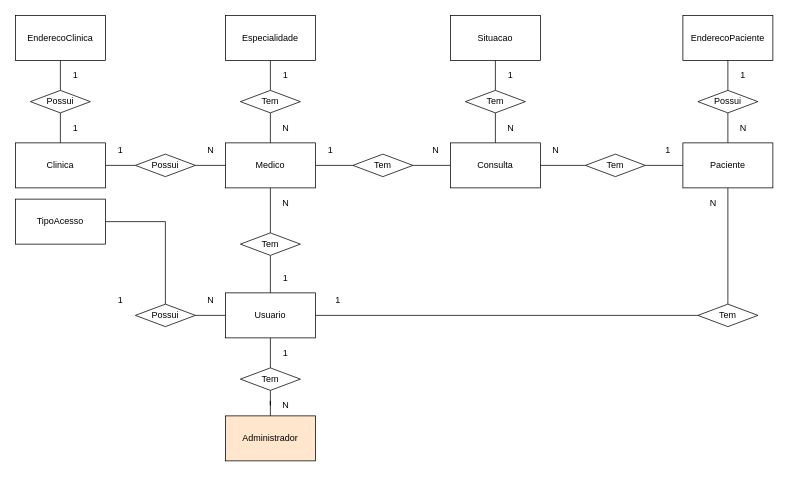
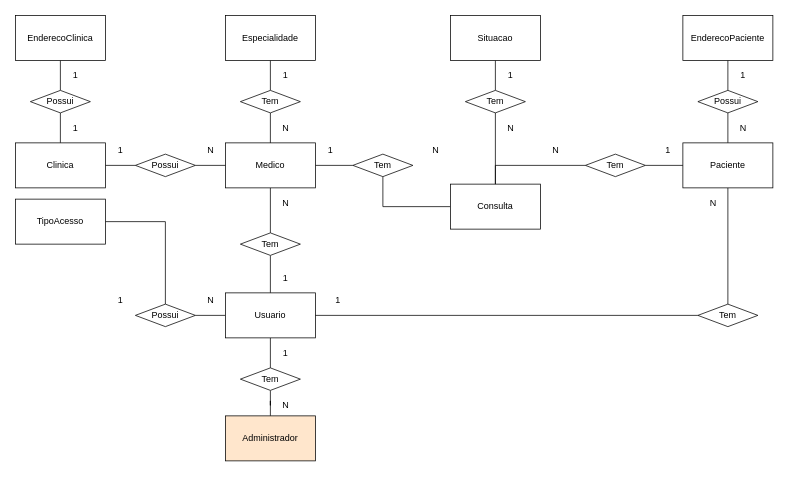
(495, 165) -> (495, 207)
